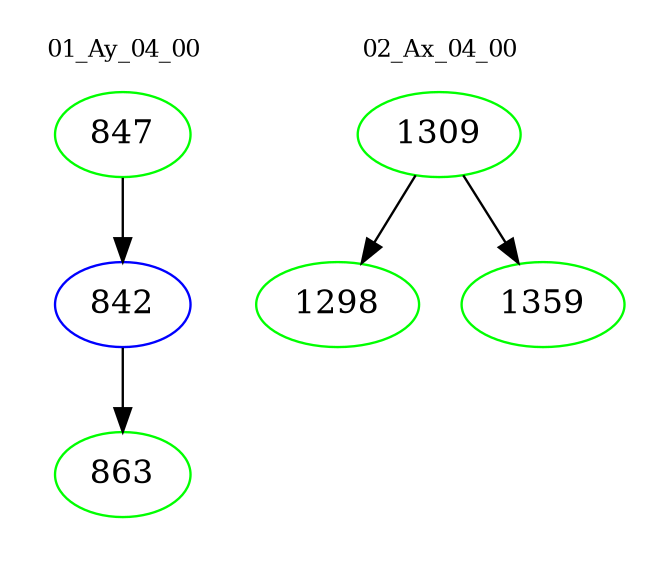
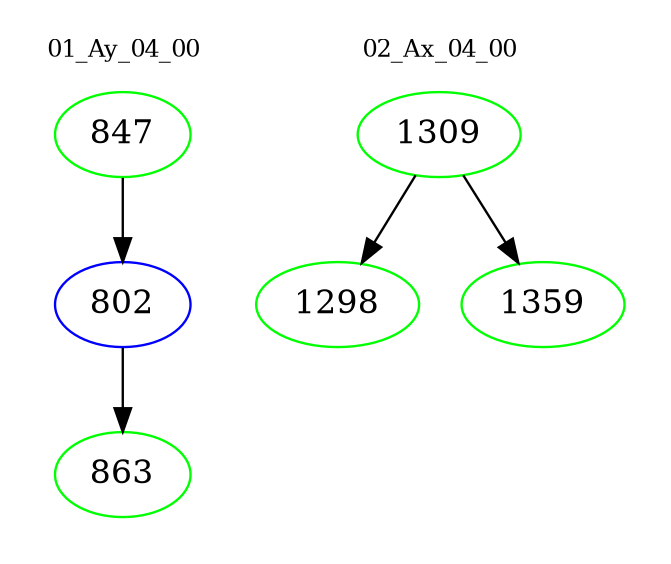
(123, 305) -> (123, 305)
